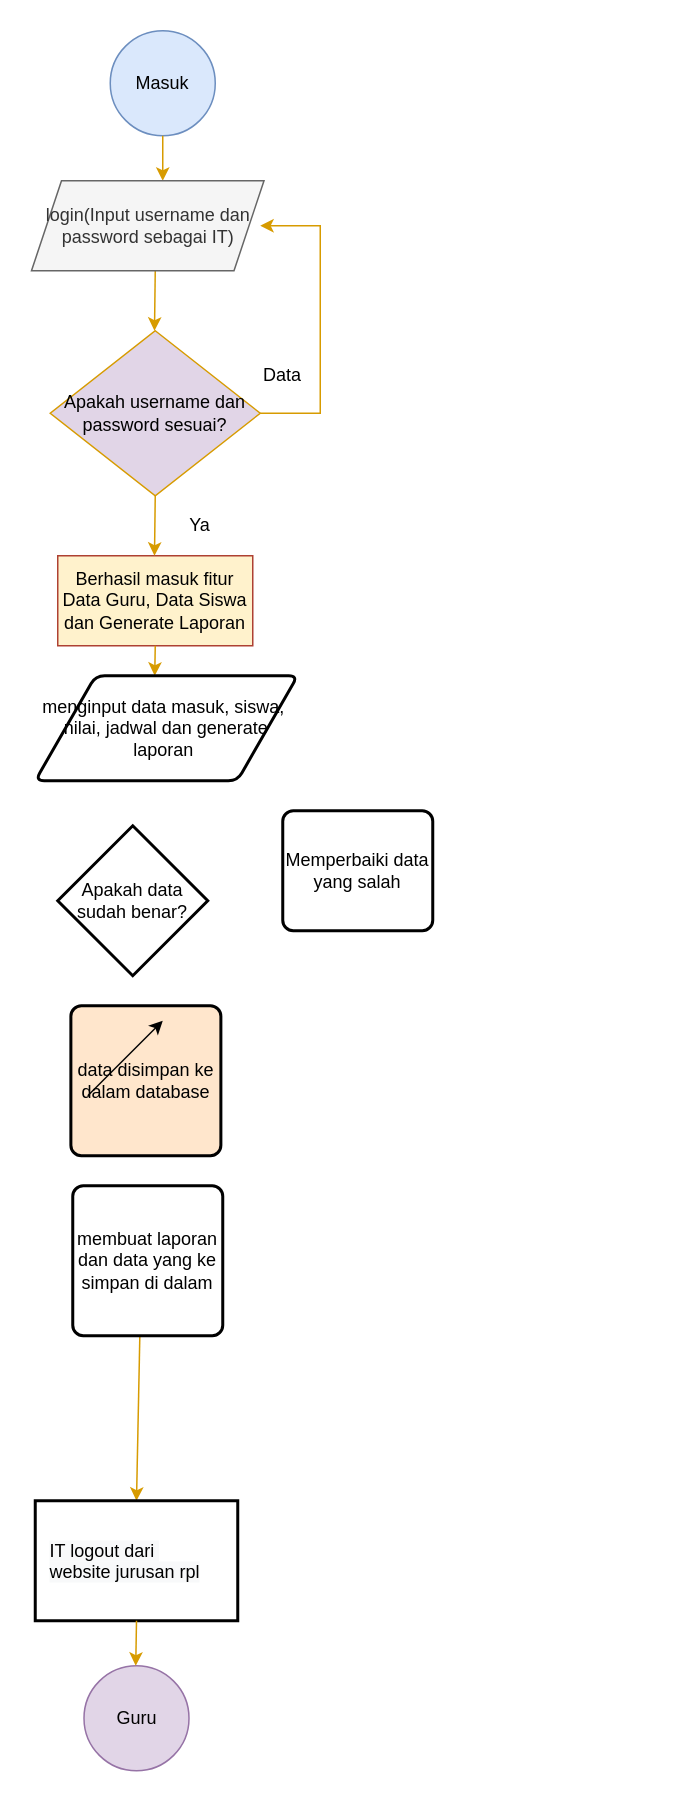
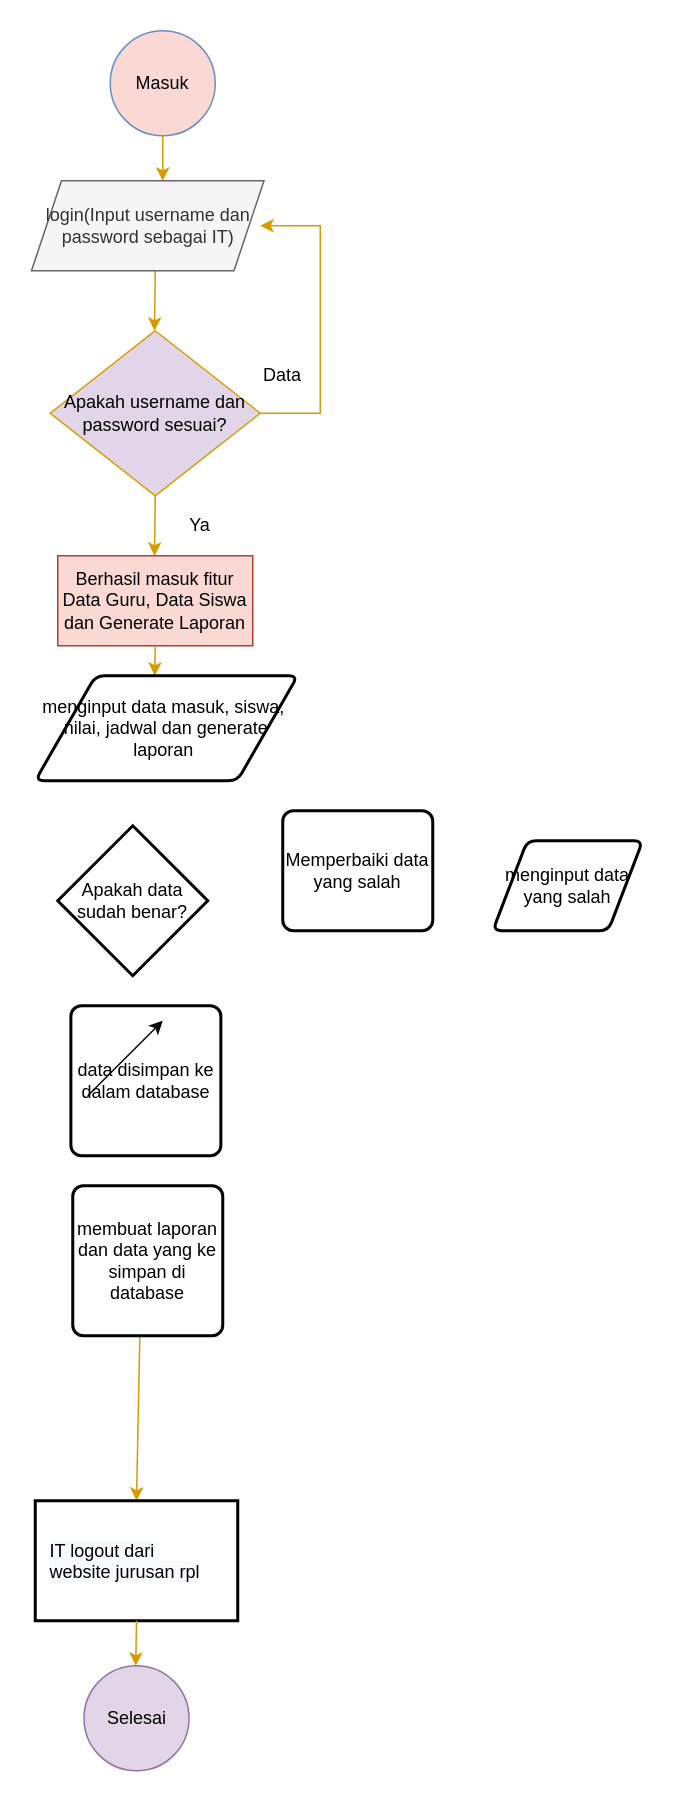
(163, 83) -> (163, 83)
(155, 601) -> (155, 601)
none -> (568, 886)
(146, 1081) -> (146, 1081)
(148, 1261) -> (148, 1261)
(137, 1718) -> (137, 1718)
